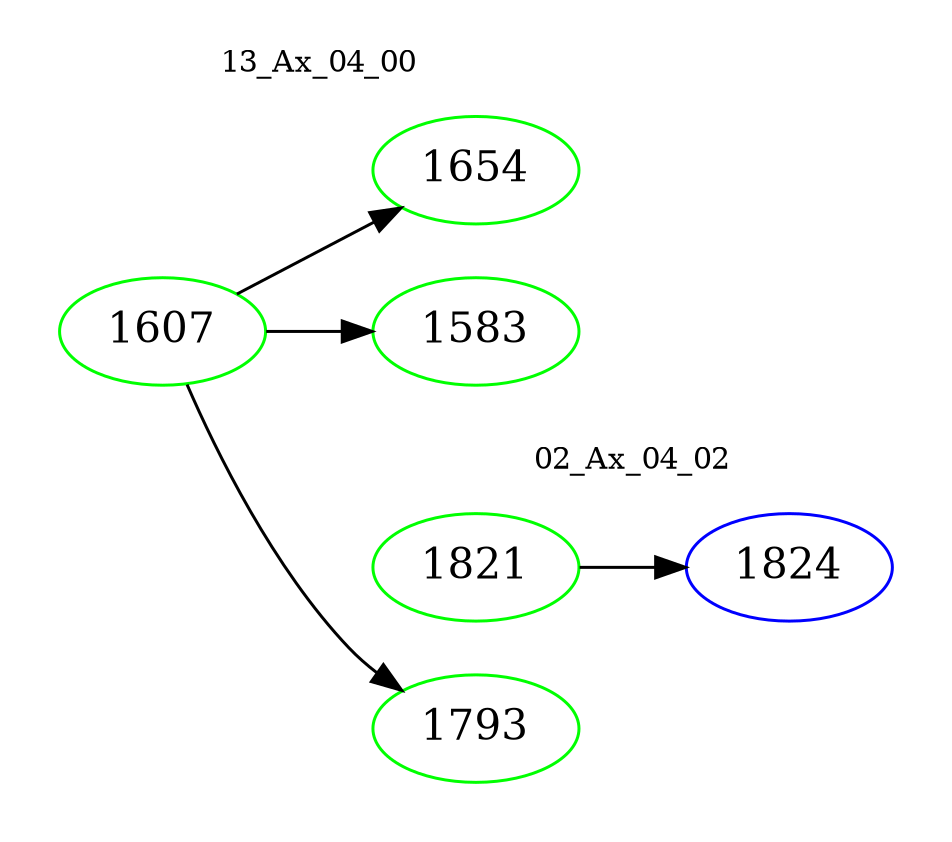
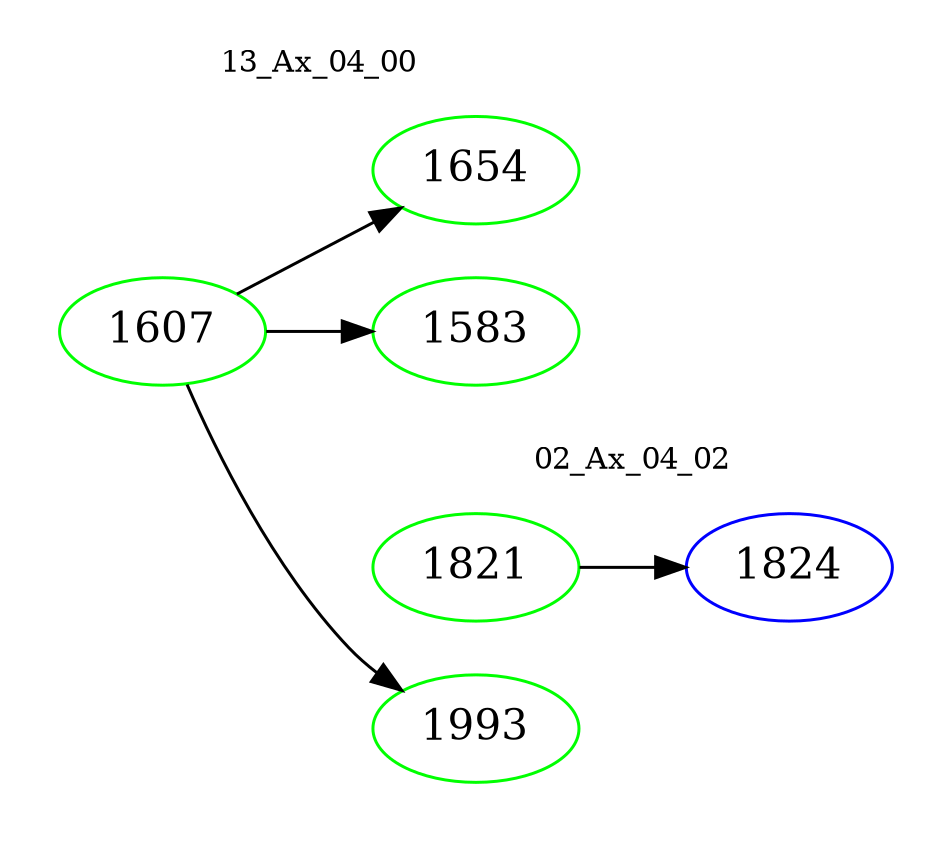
(476, 729) -> (476, 729)
